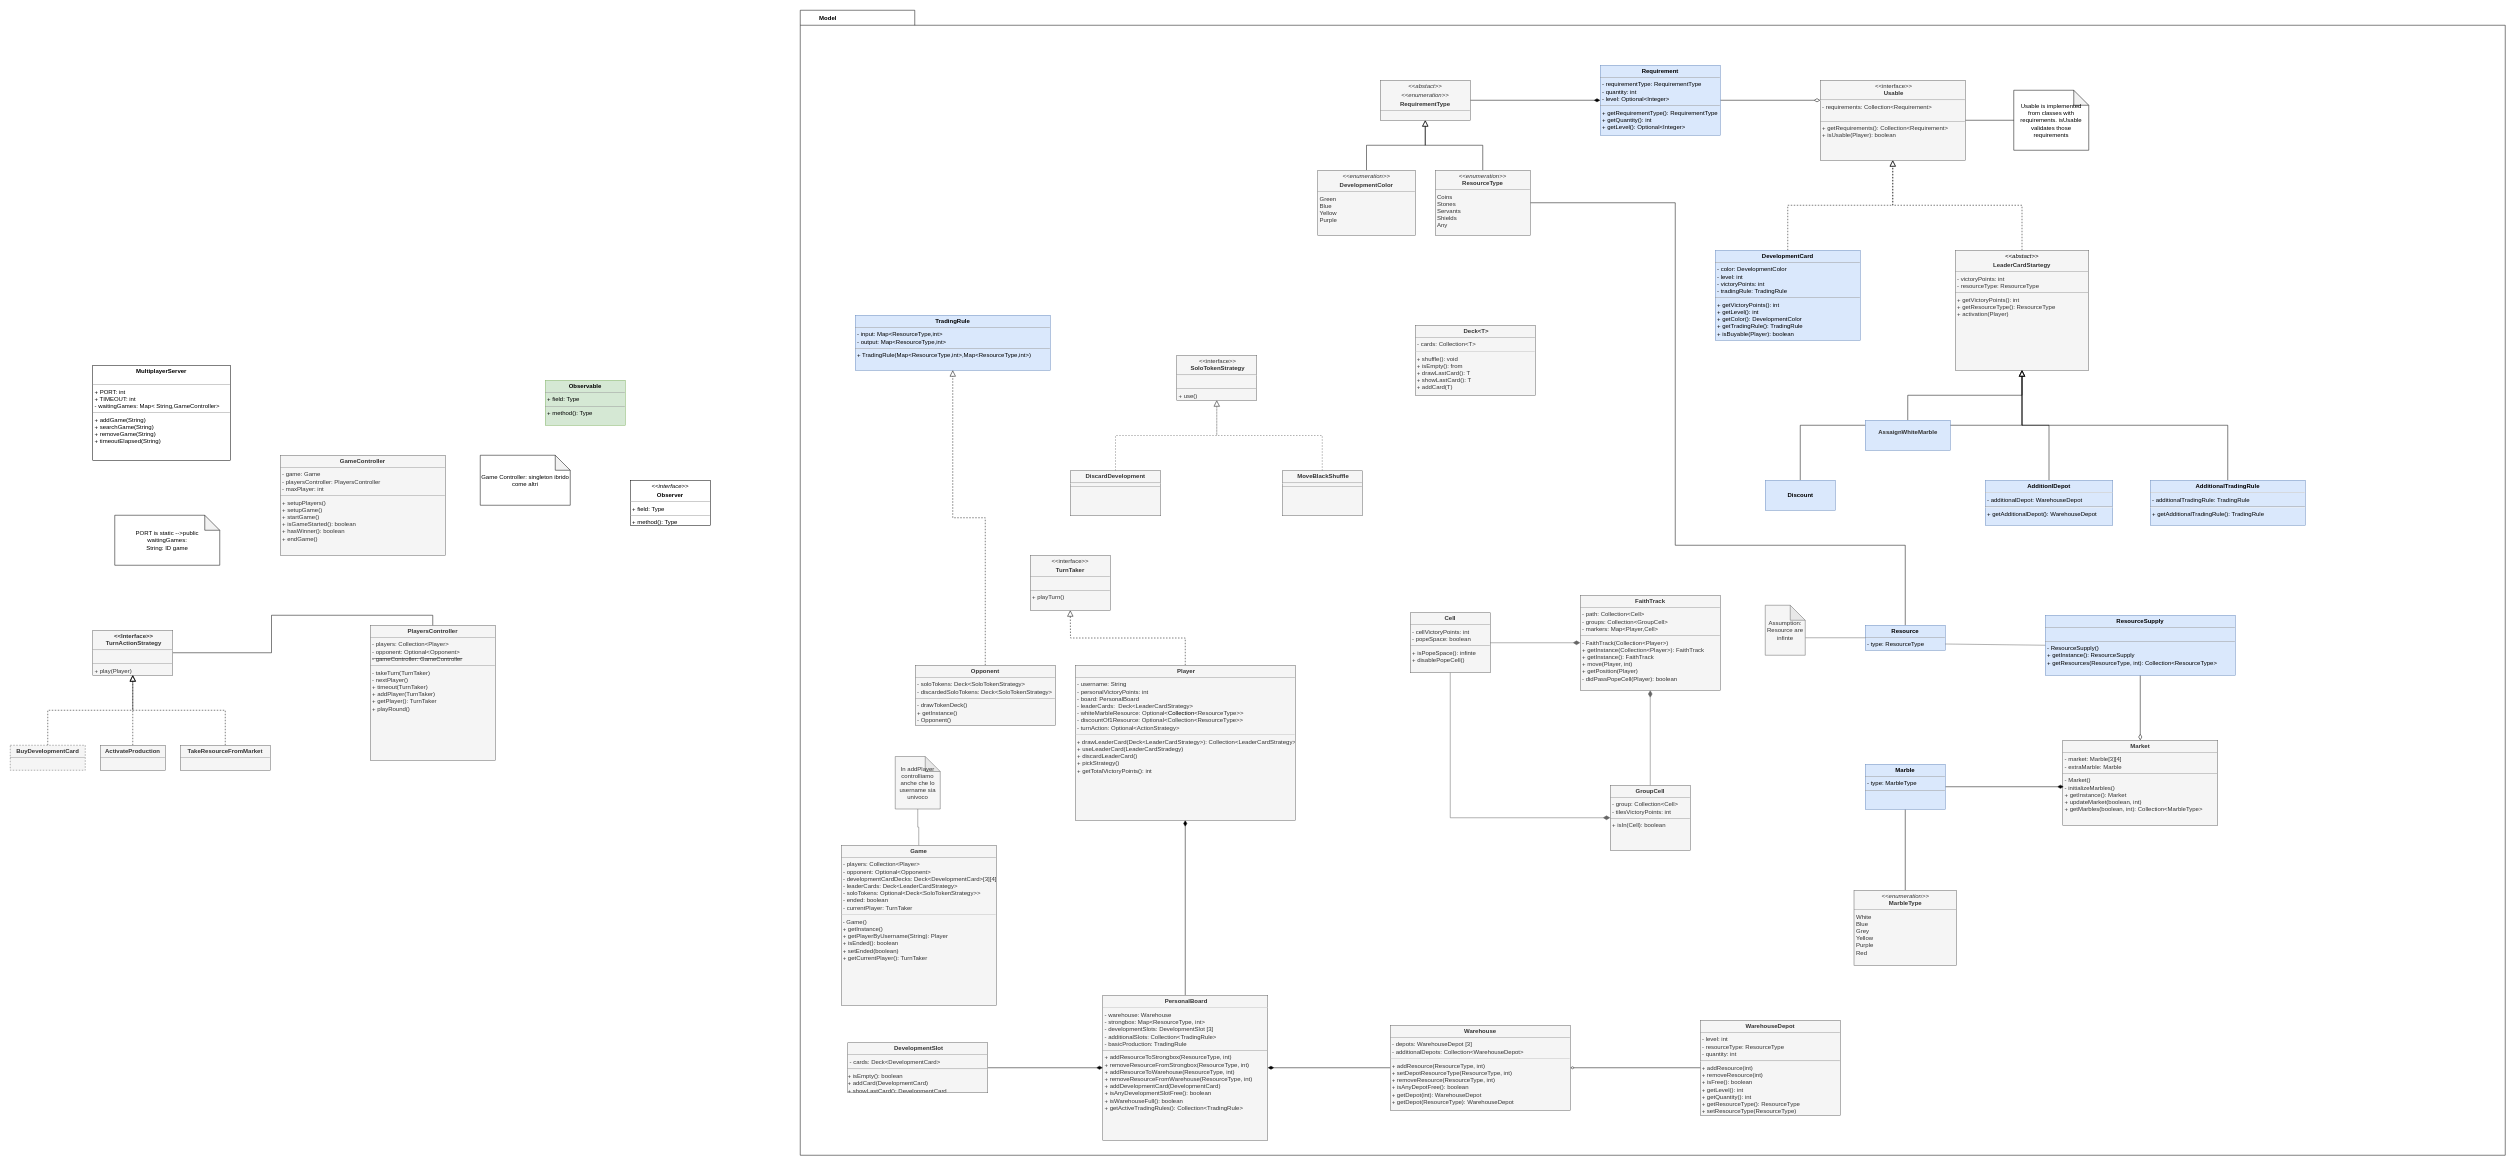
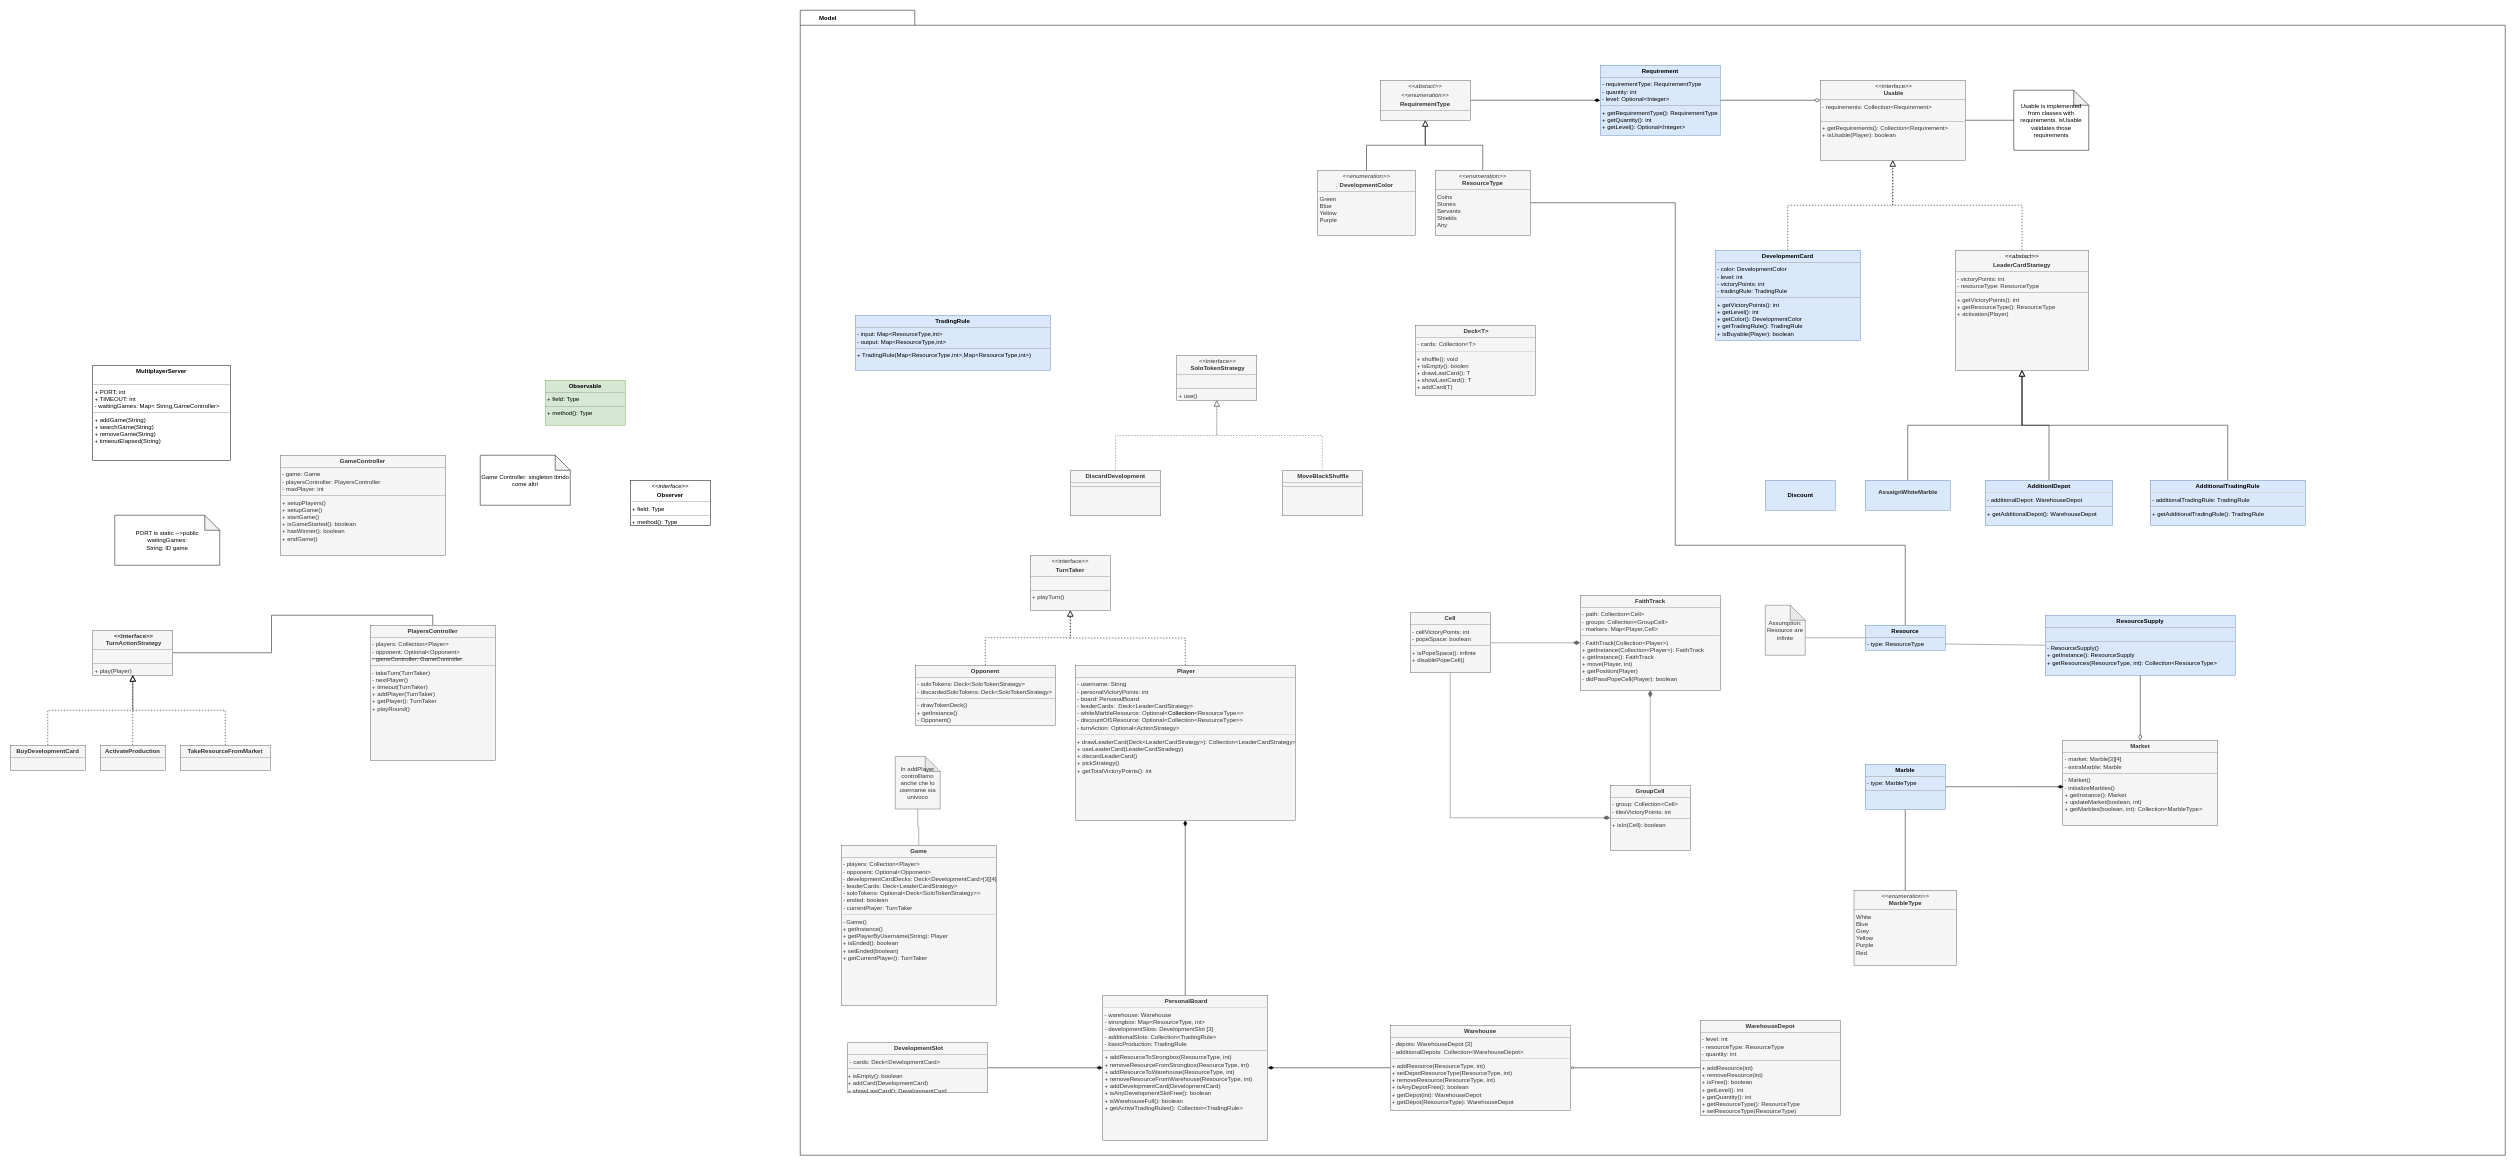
(1448, 350) -> (1448, 350)
(1806, 425) -> none
(1908, 435) -> (1908, 495)
(958, 518) -> (1027, 638)
(48, 758) -> (48, 758)
